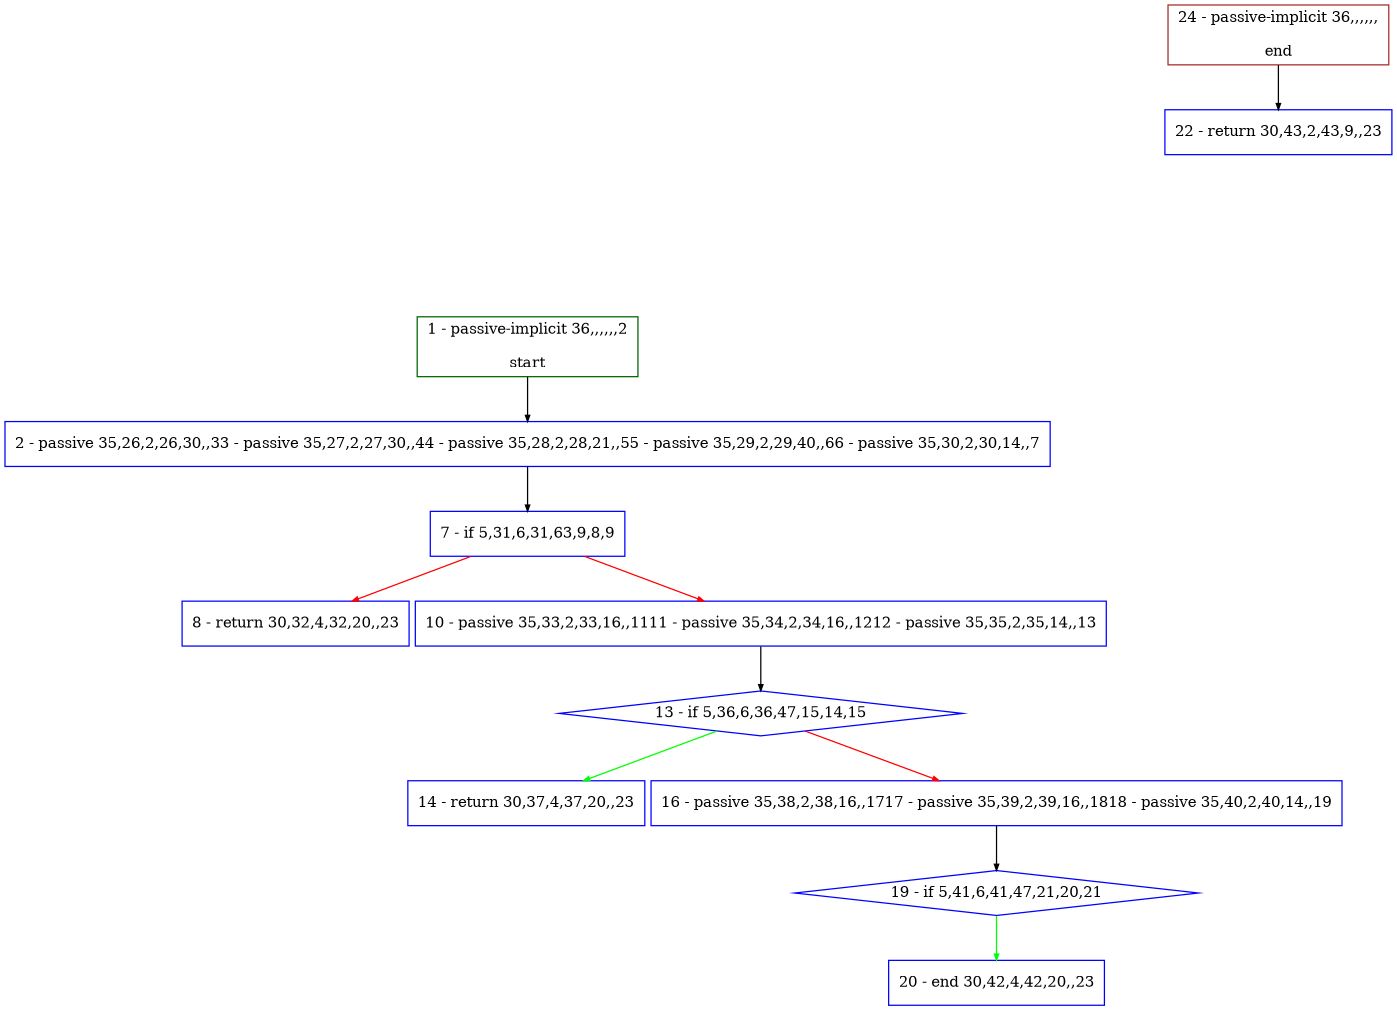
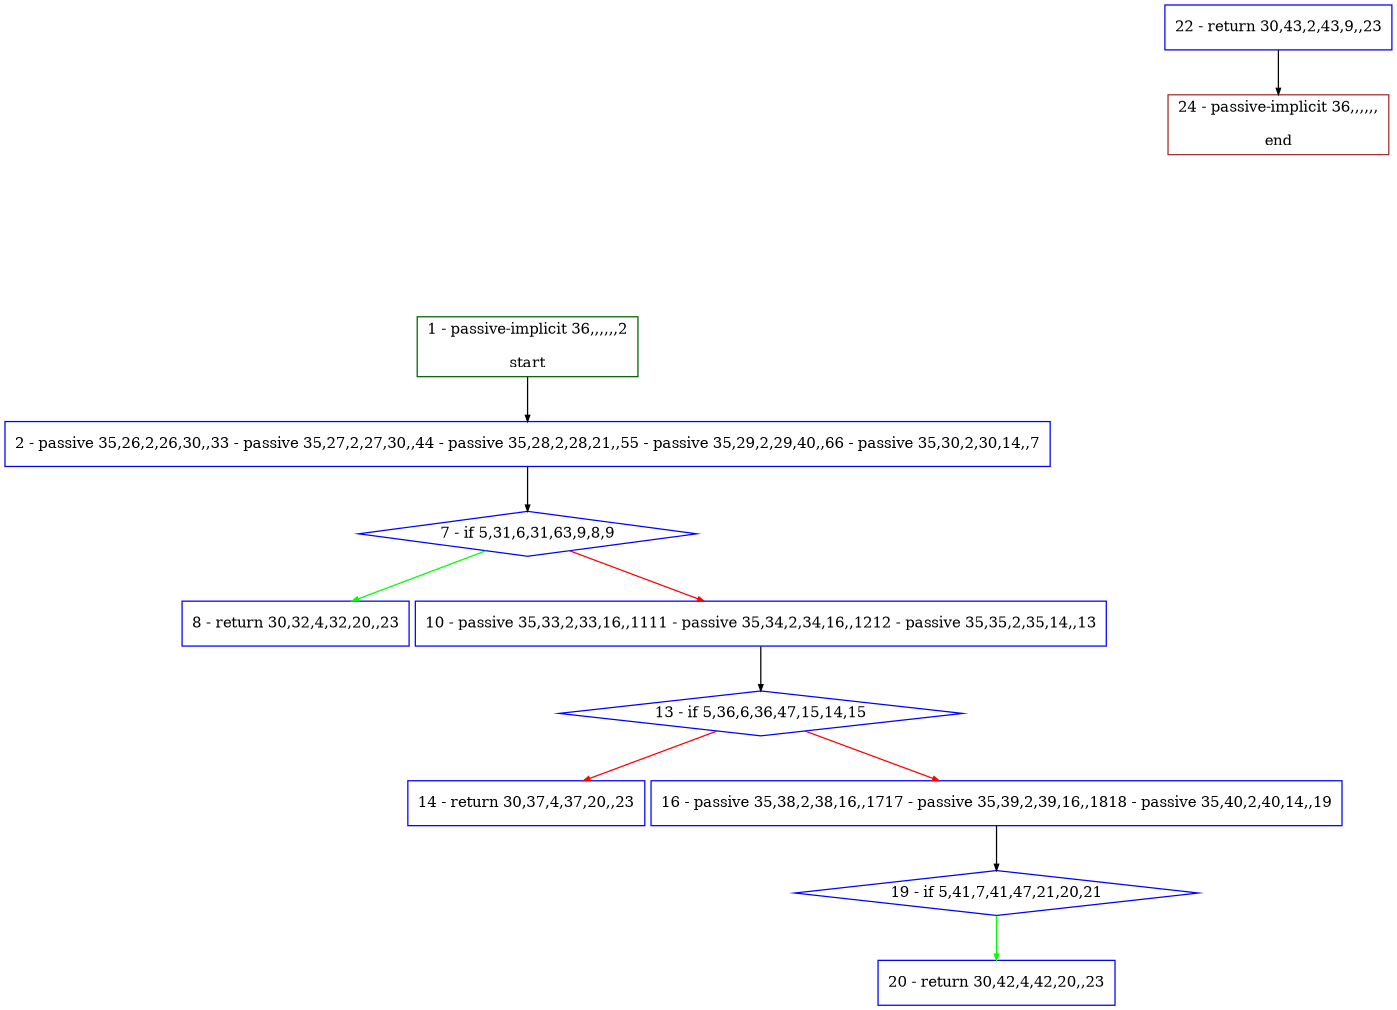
(1278, 84) -> (1278, 69)
(528, 534) -> (528, 534)
(414, 578) -> (422, 575)
(653, 755) -> (653, 755)
(997, 893) -> (997, 893)
(997, 983) -> (997, 983)
